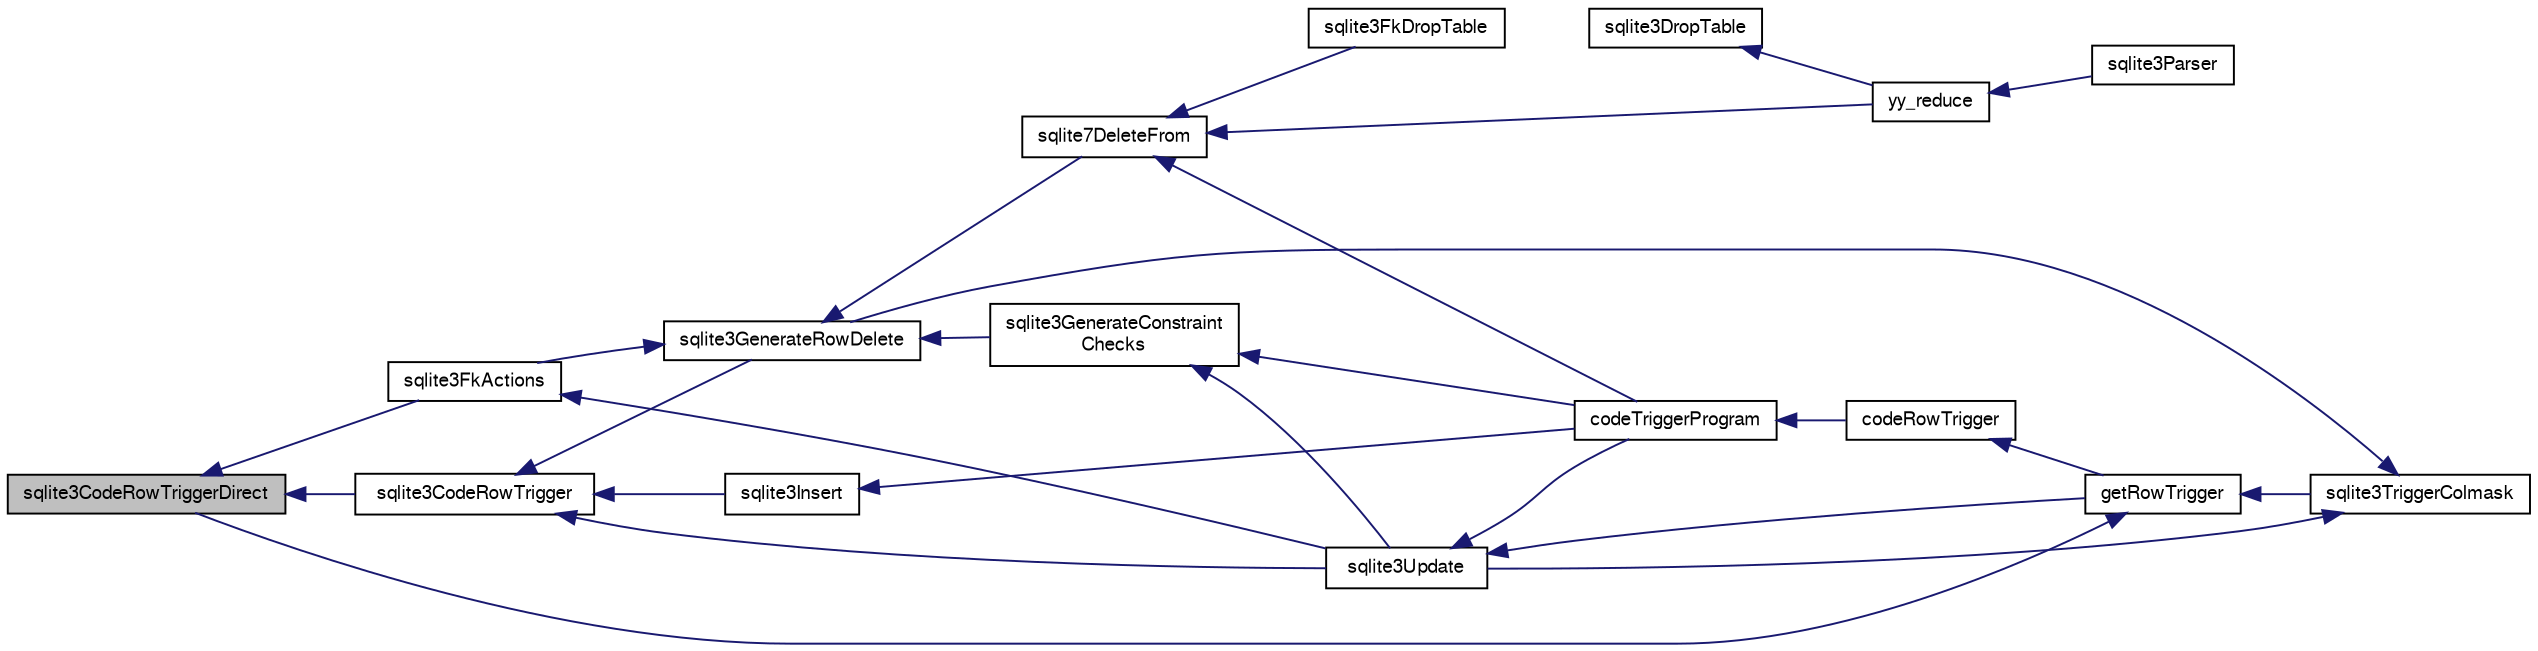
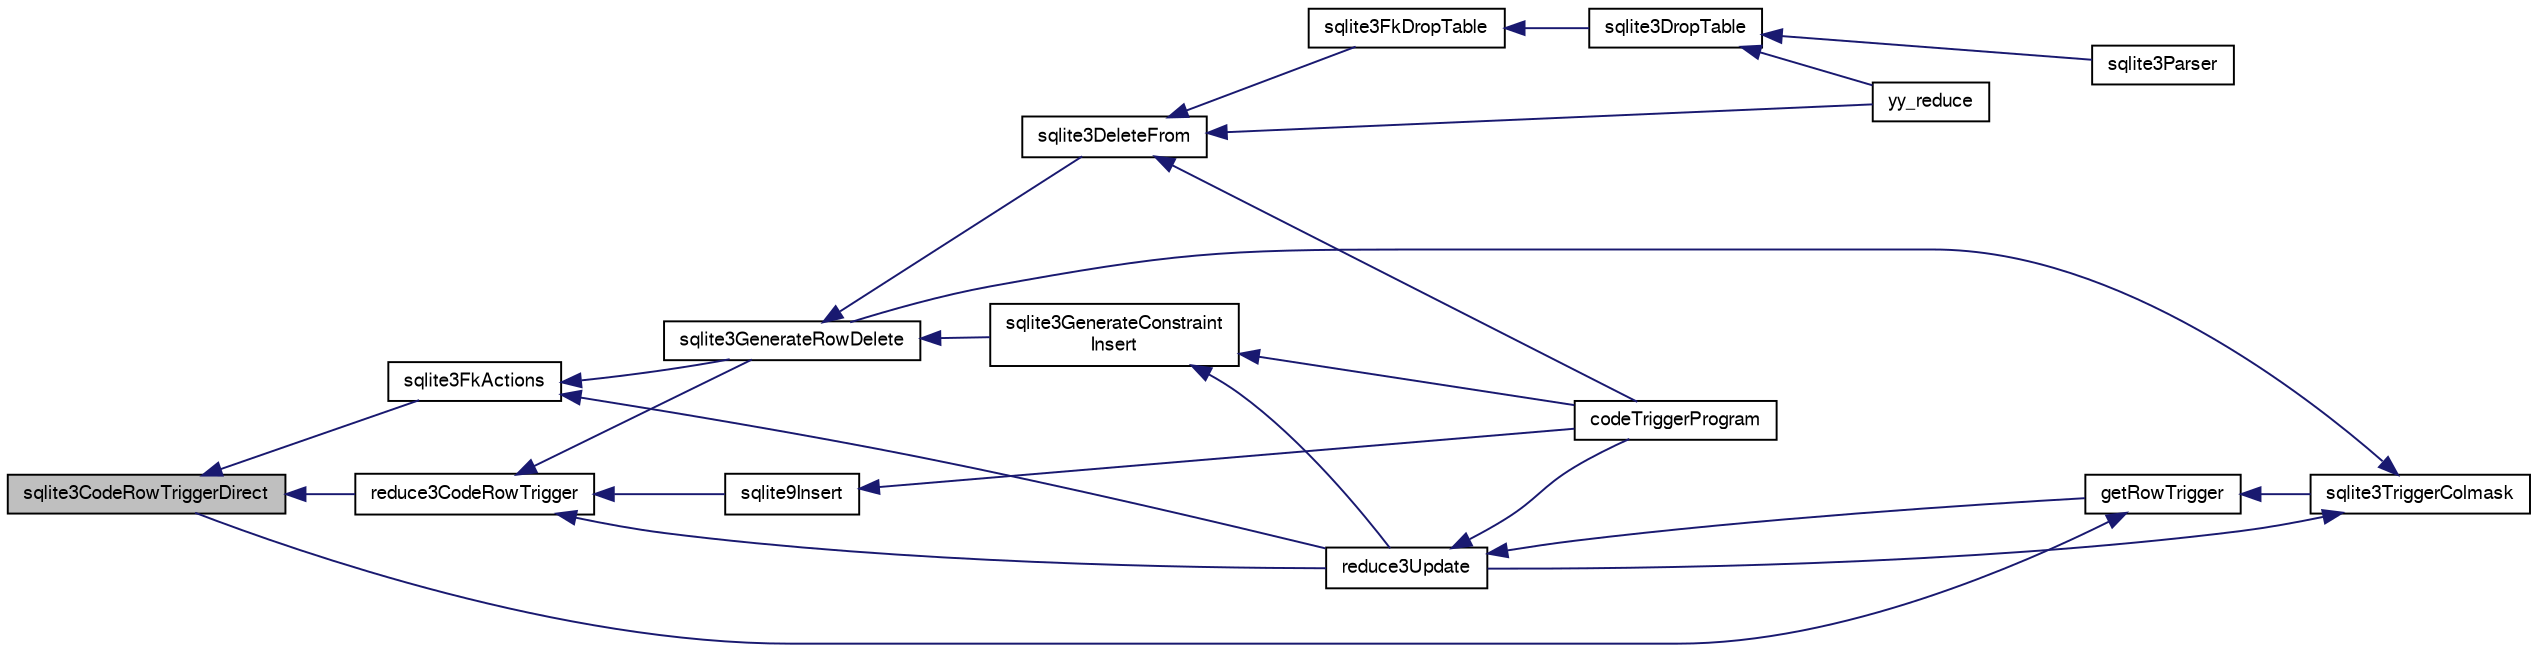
none -> (1557, 28)
(2050, 83) -> (1937, 48)
(1115, 137) -> (1115, 137)
(1115, 335) -> (1115, 335)
(591, 354) -> (656, 371)
(1931, 420) -> none
(475, 494) -> (475, 494)
(792, 494) -> (792, 494)
(1407, 568) -> (1407, 568)
